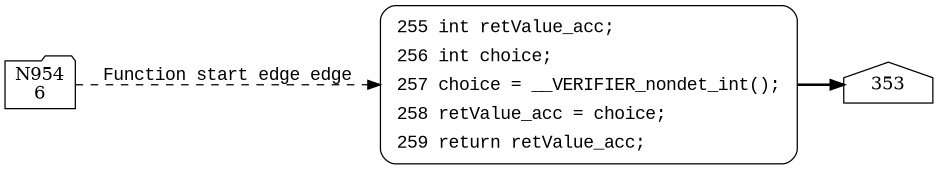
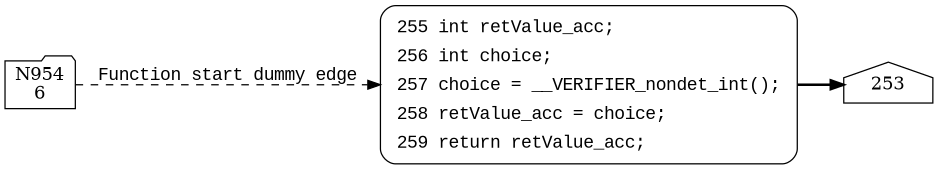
(228, 75) -> (228, 75)
(888, 85) -> (888, 85)
